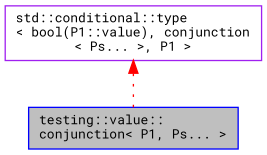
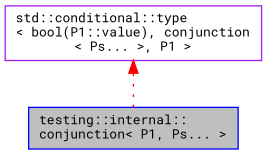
(133, 128) -> (133, 128)
